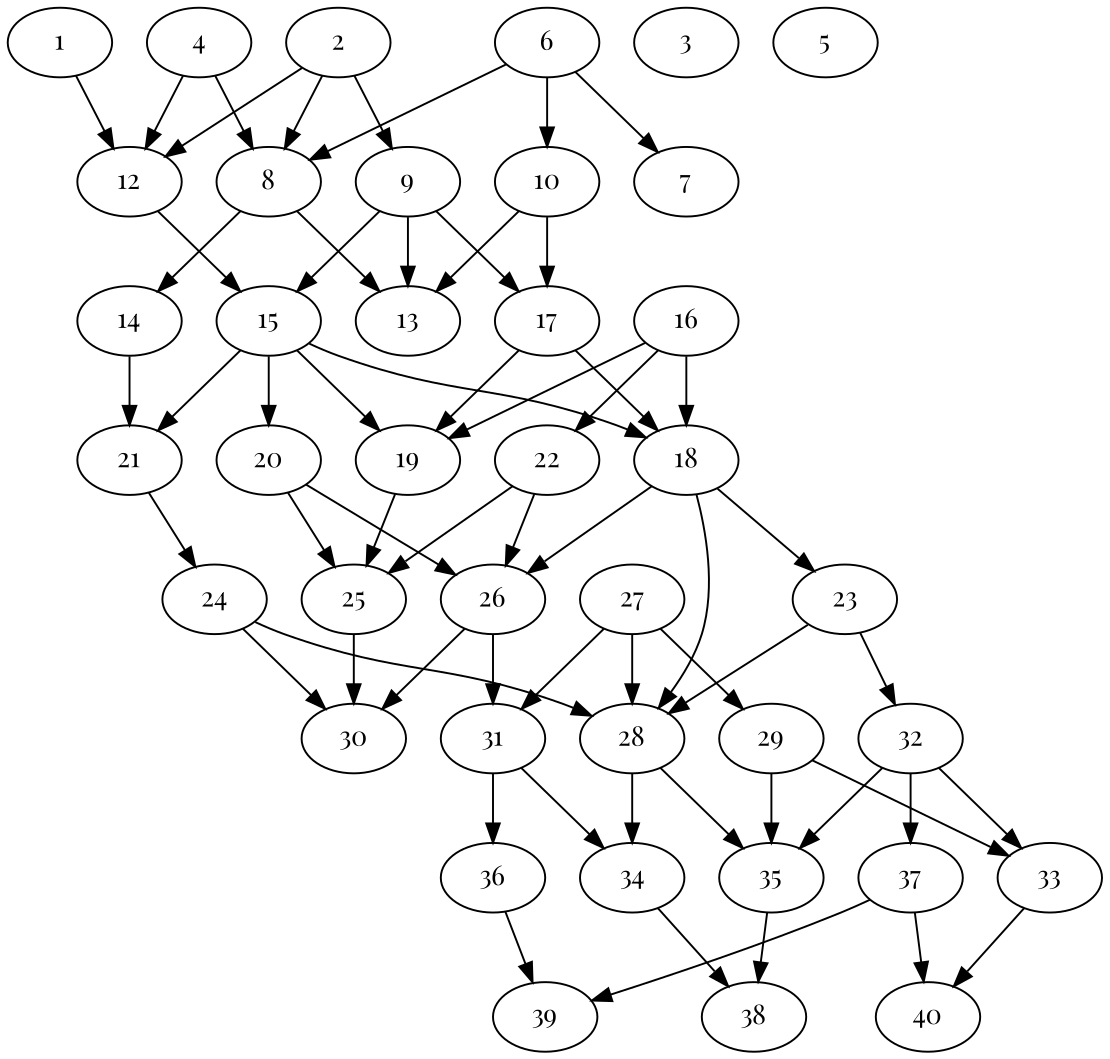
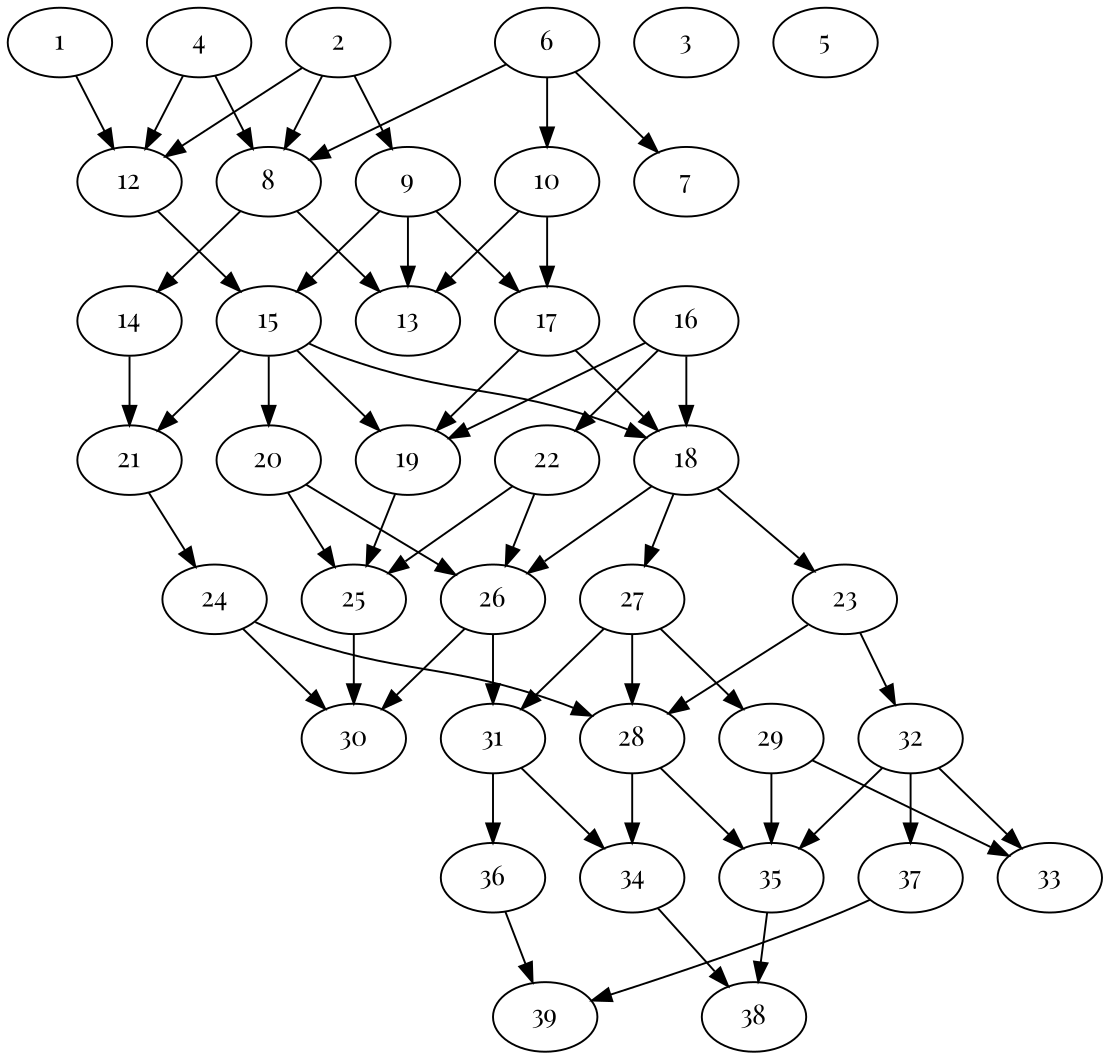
(708, 597) -> (663, 521)
(928, 1017) -> none
